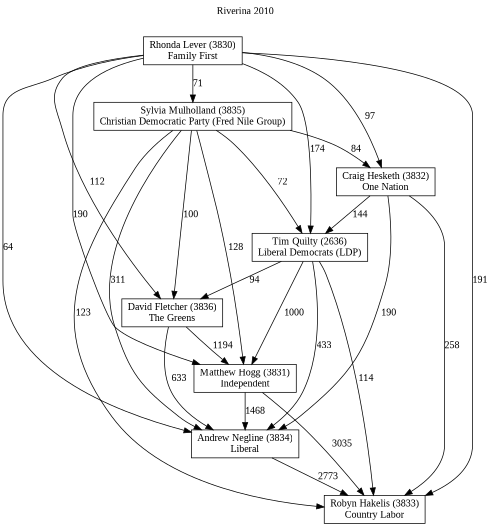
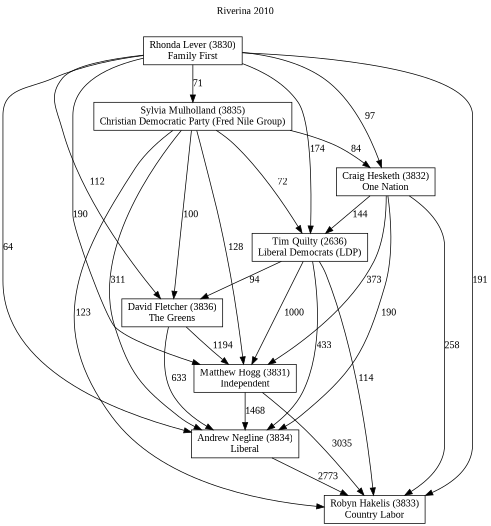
none -> (353, 292)
